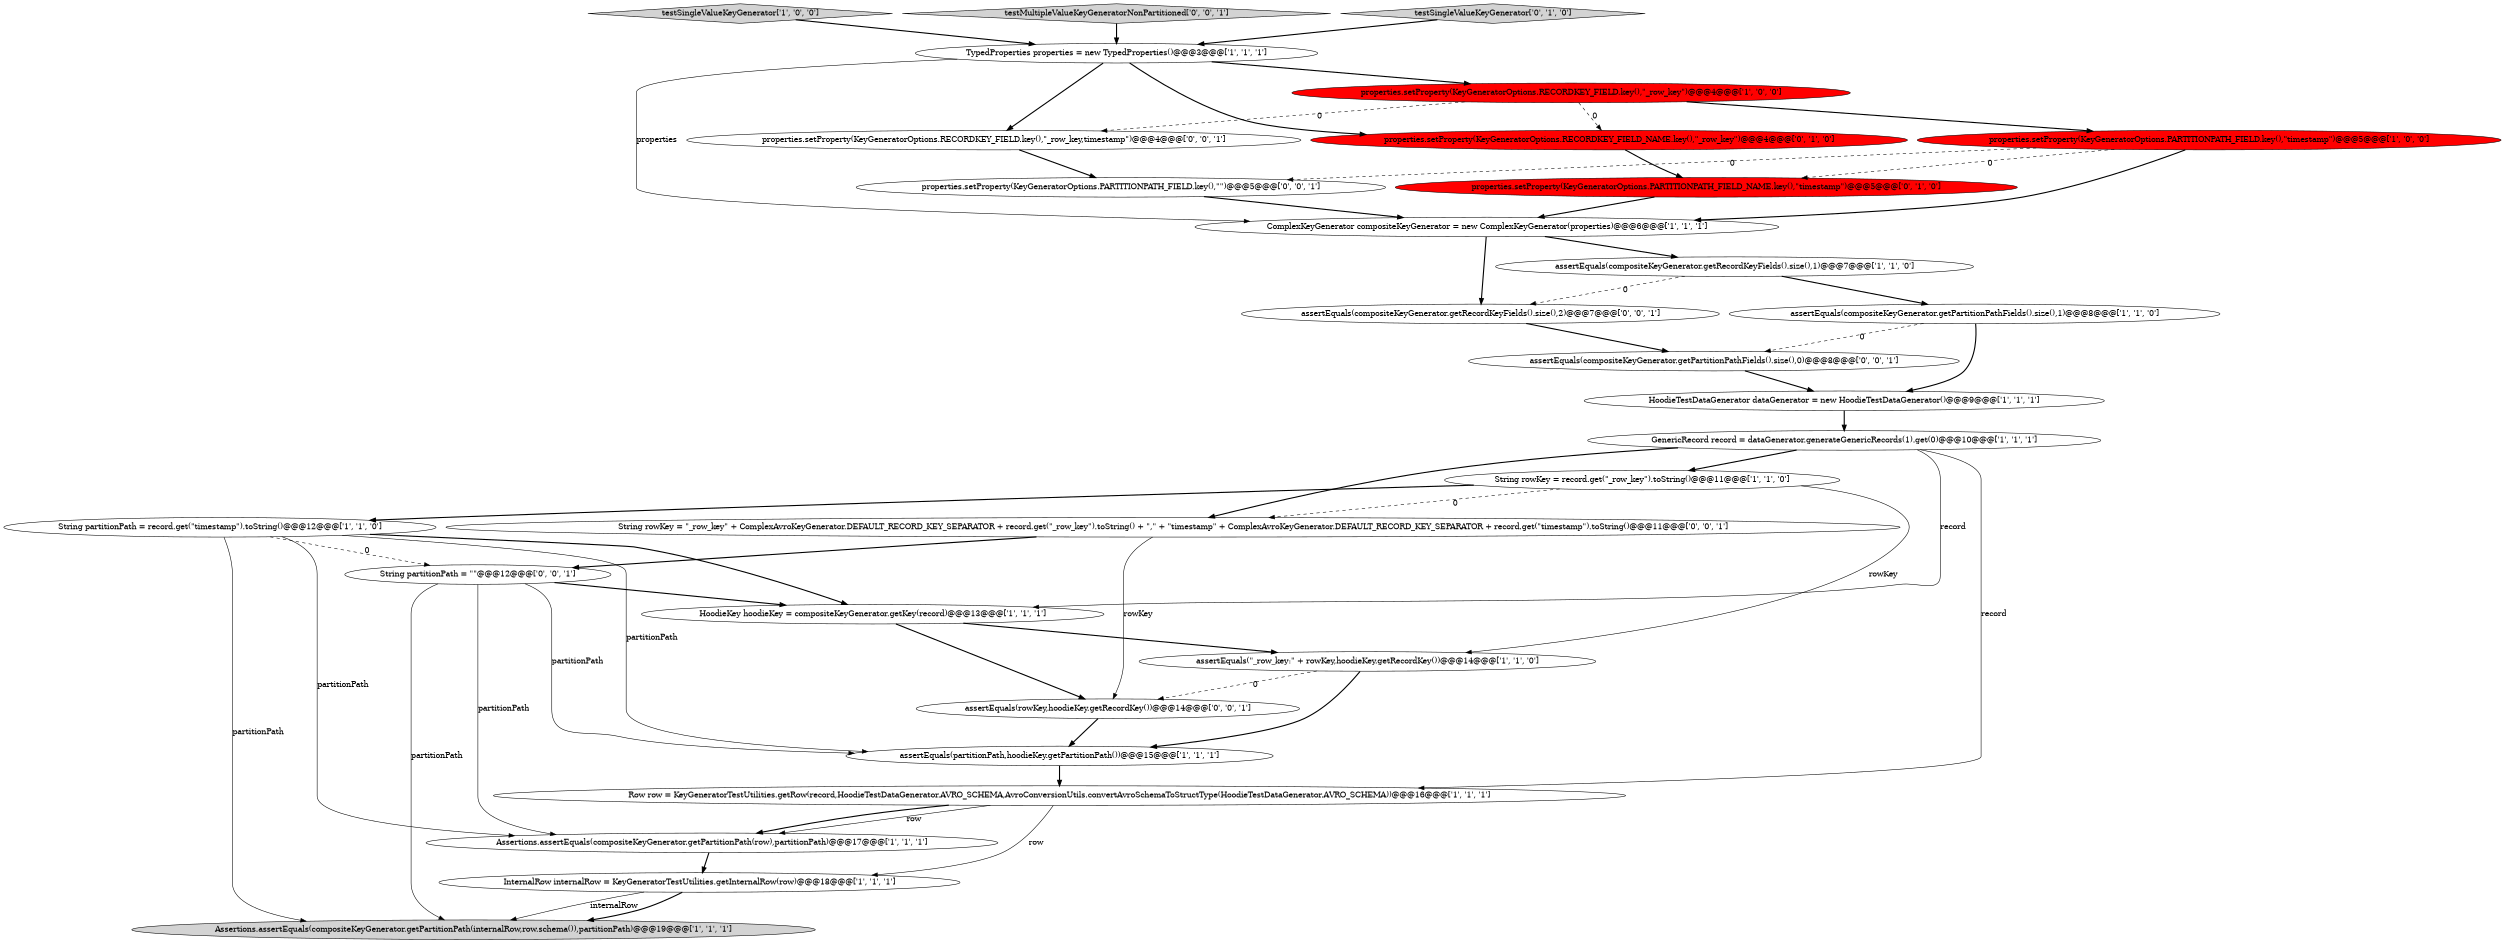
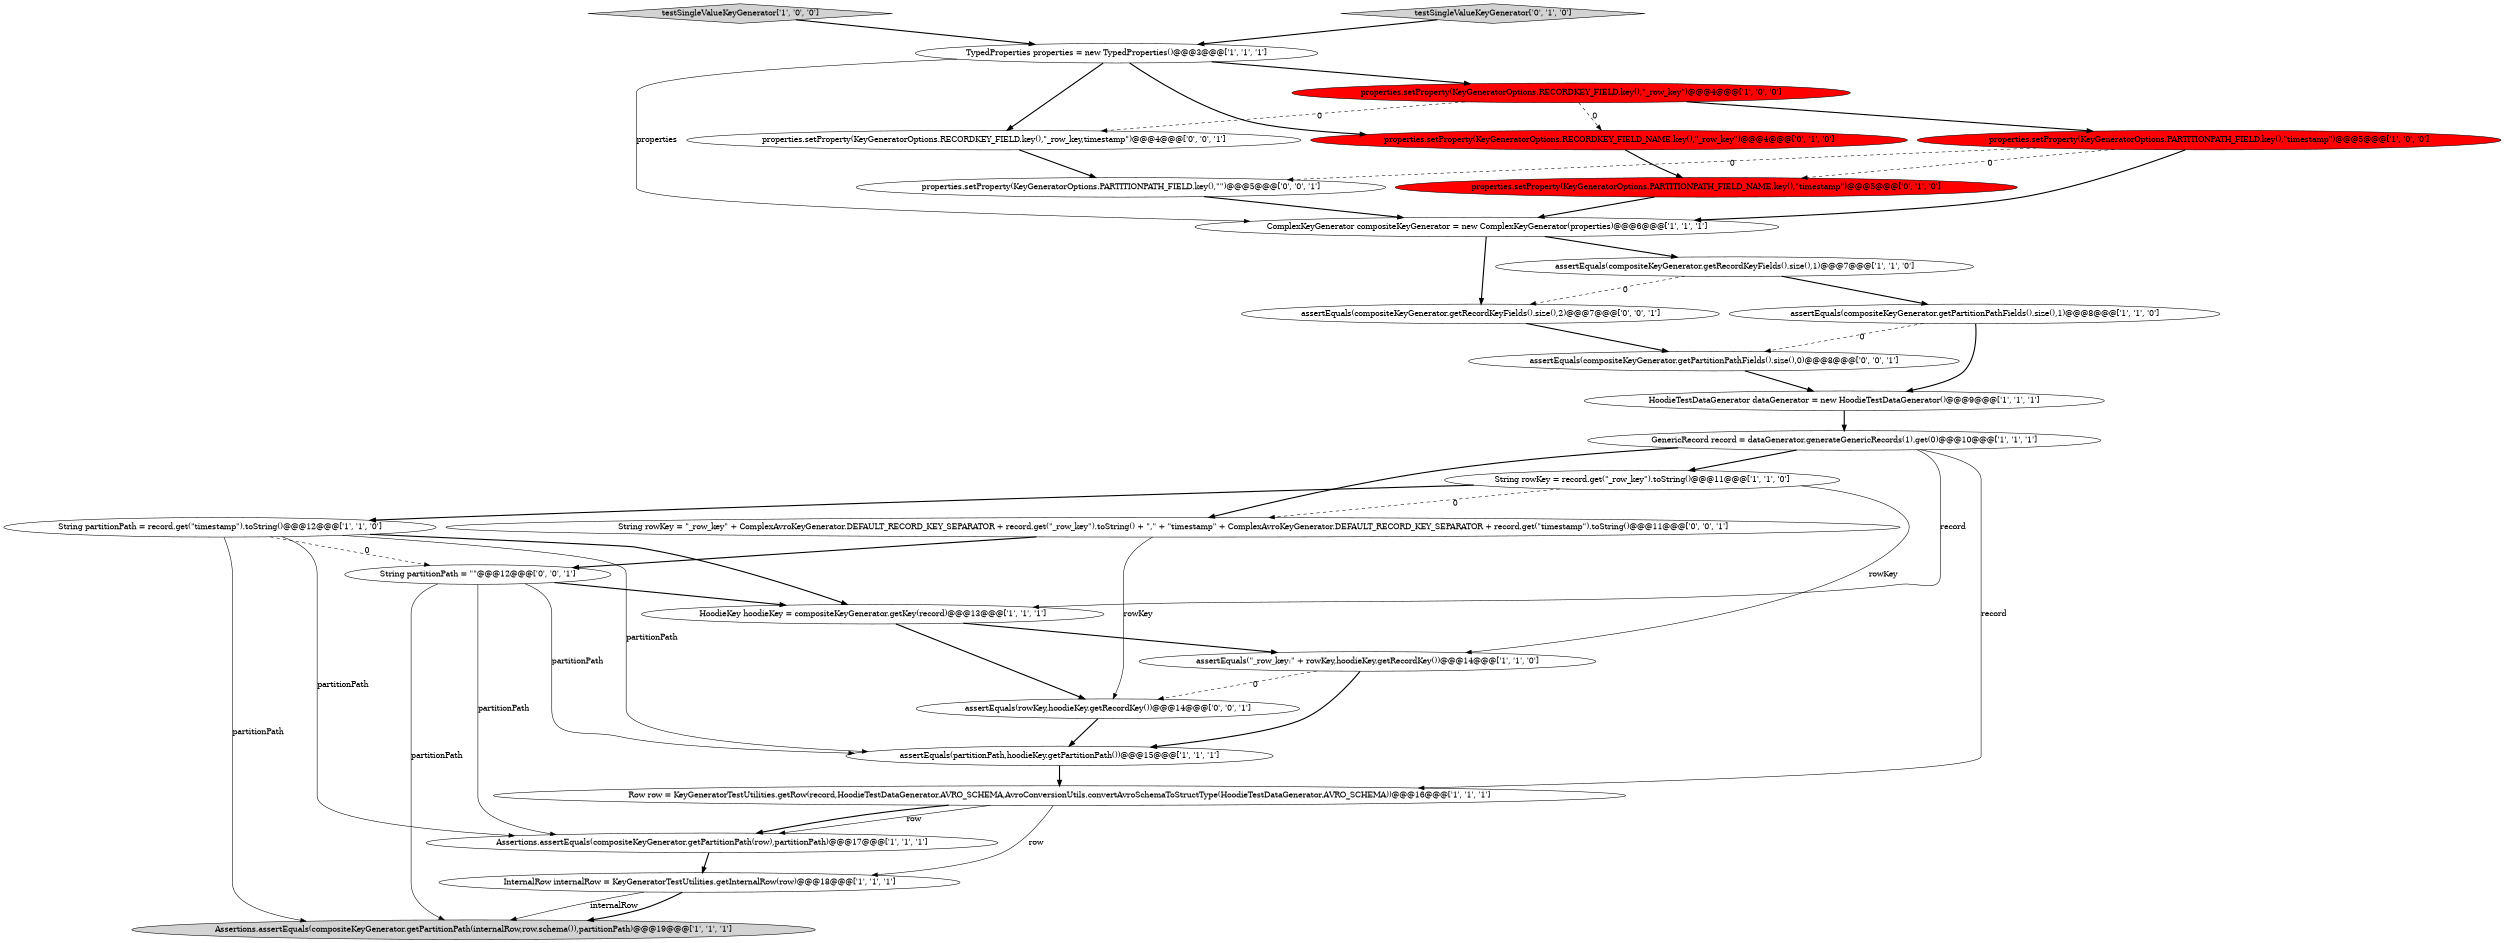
(1117, 14) -> none
